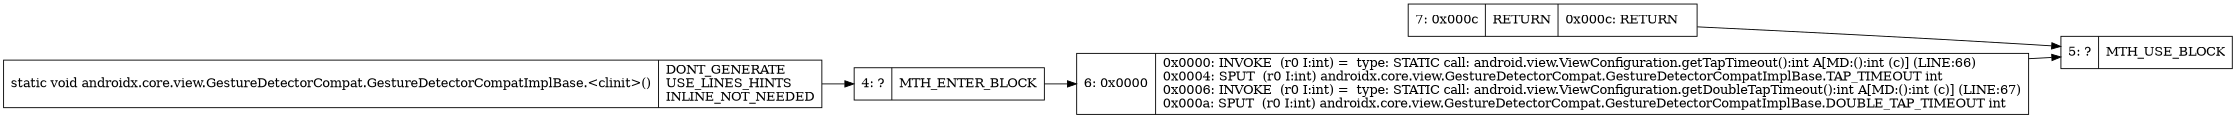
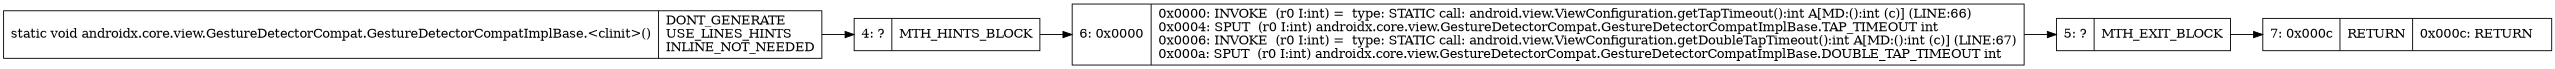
(1874, 36) -> (2242, 35)
(2165, 52) -> (2162, 34)
(968, 83) -> (966, 34)
